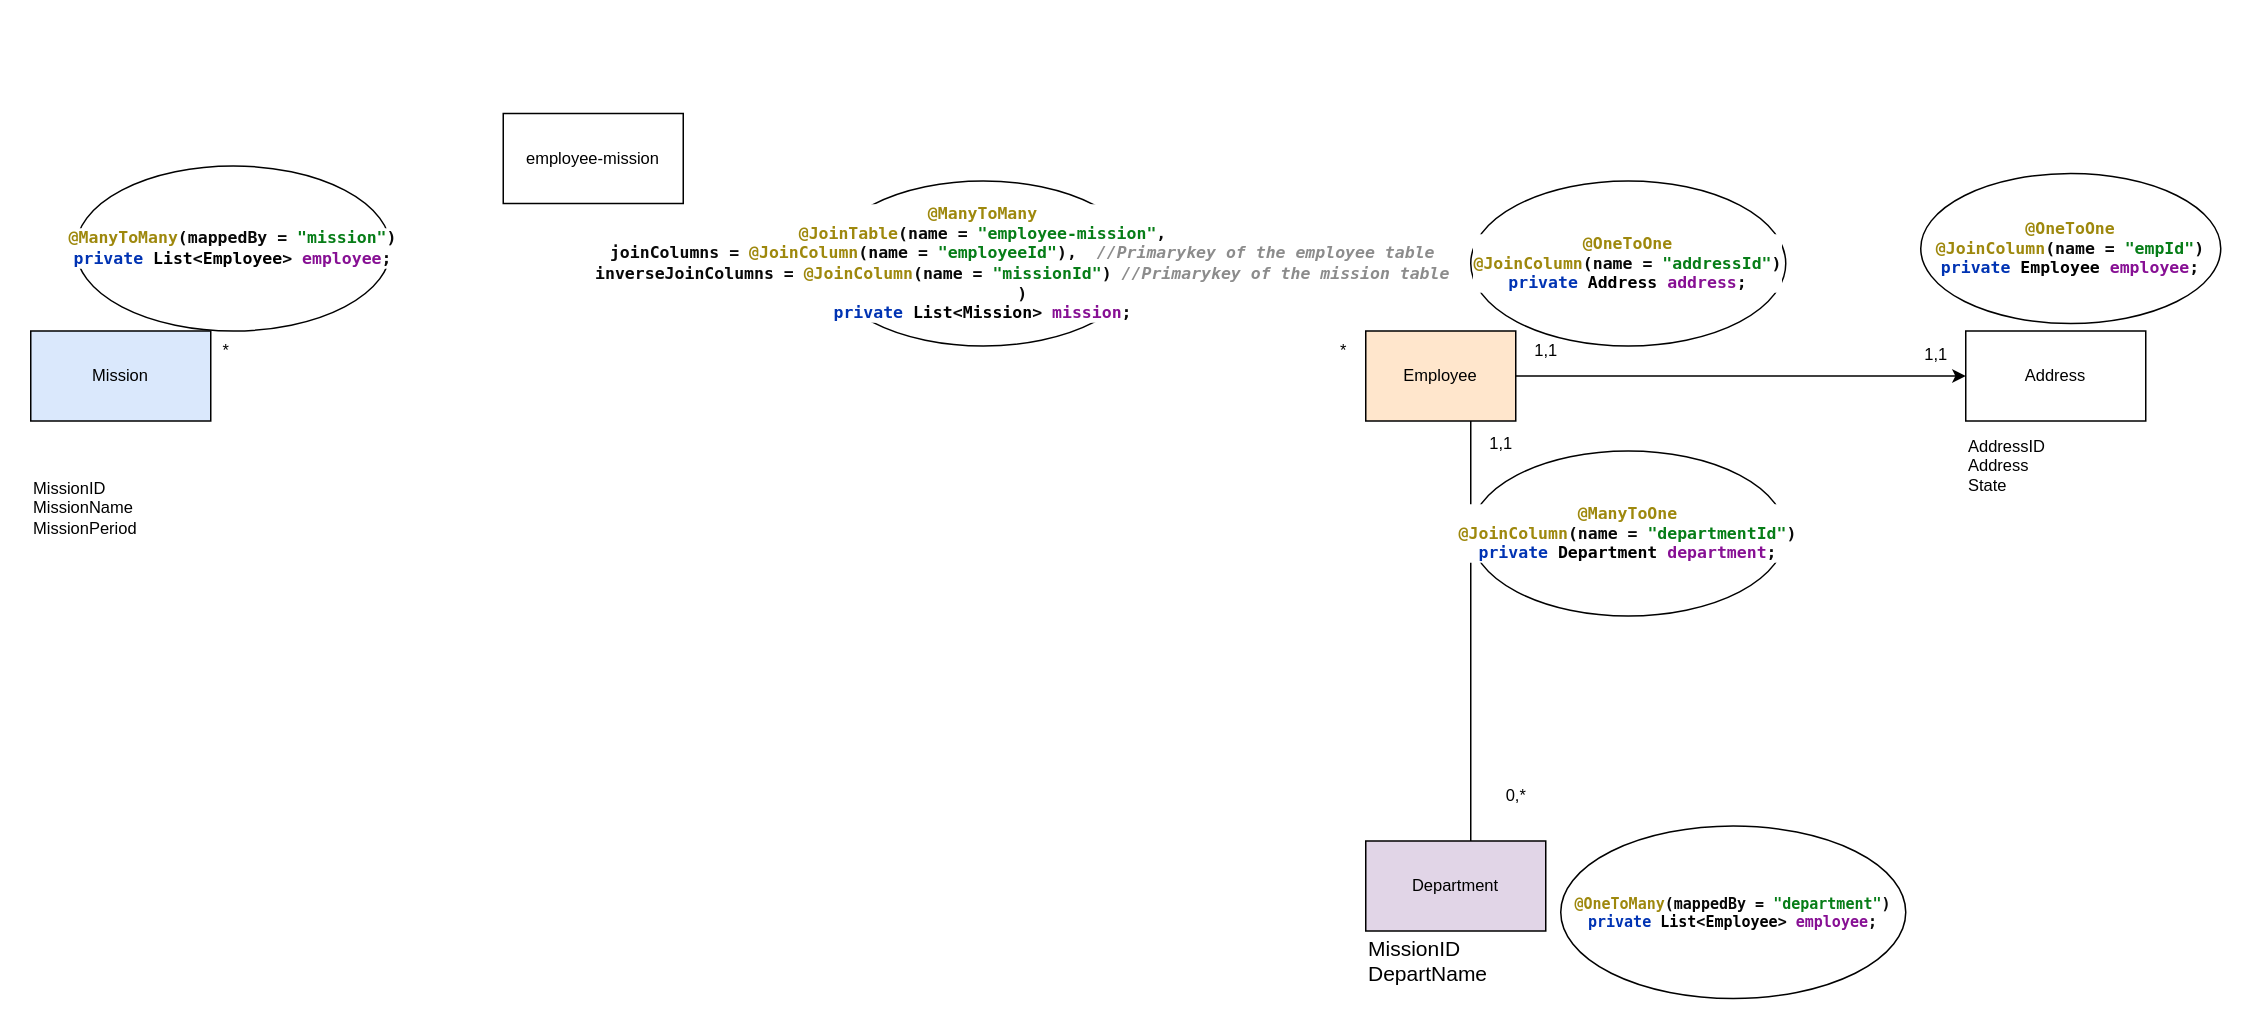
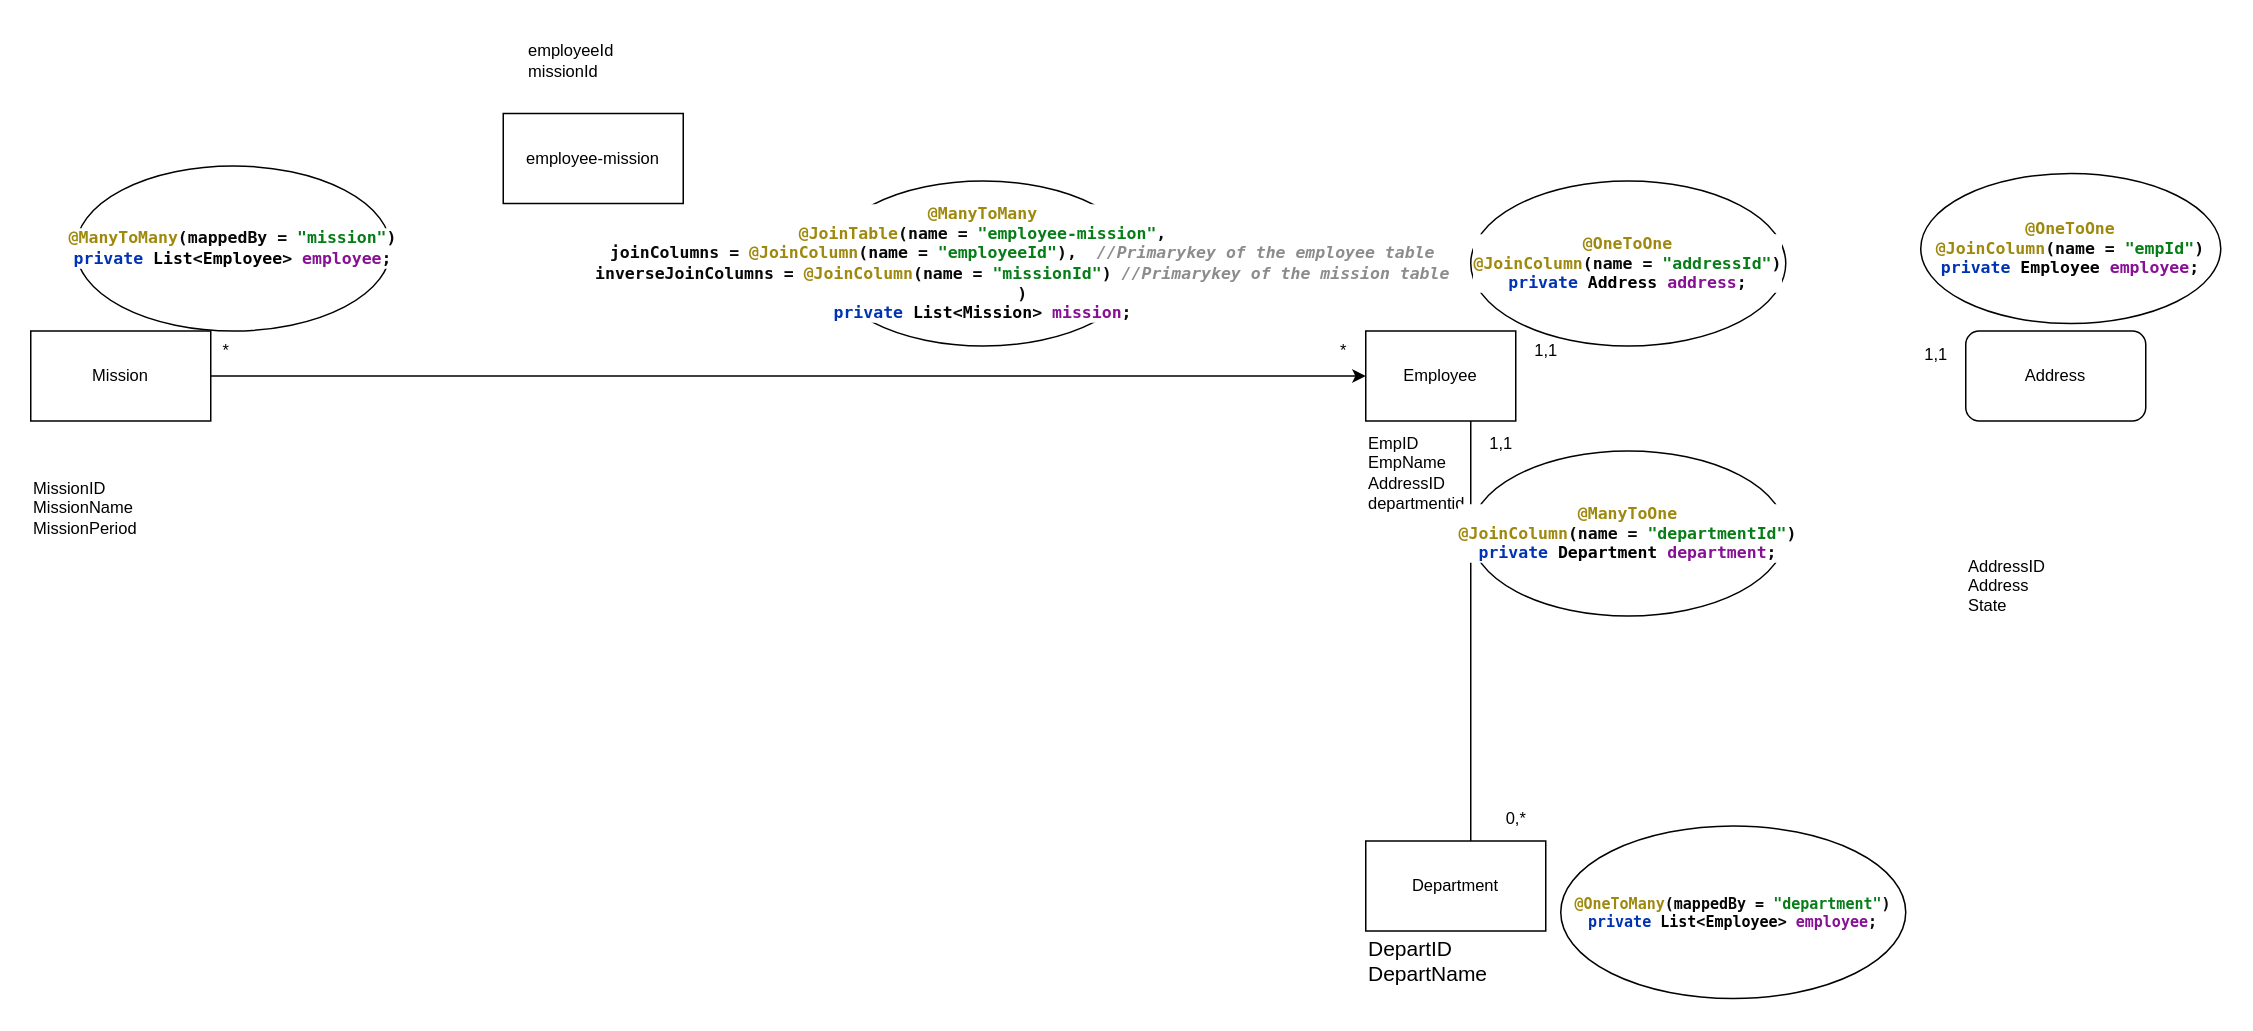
none -> (586, 61)
(121, 376) -> (121, 376)
none -> (783, 376)
(1441, 376) -> (1441, 376)
(1736, 376) -> none
(2056, 376) -> (2056, 376)
(2018, 466) -> (2018, 586)
none -> (1411, 473)
(1516, 796) -> (1516, 818)
(1456, 886) -> (1456, 886)
(1428, 961) -> (1428, 961)
